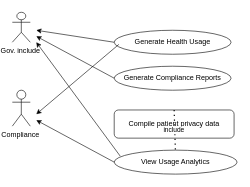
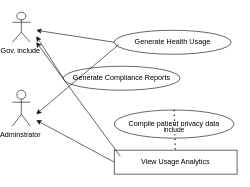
(173, 78) -> (122, 78)
(174, 124) -> (174, 124)
(22, 135) -> (22, 135)
(176, 162) -> (176, 162)
